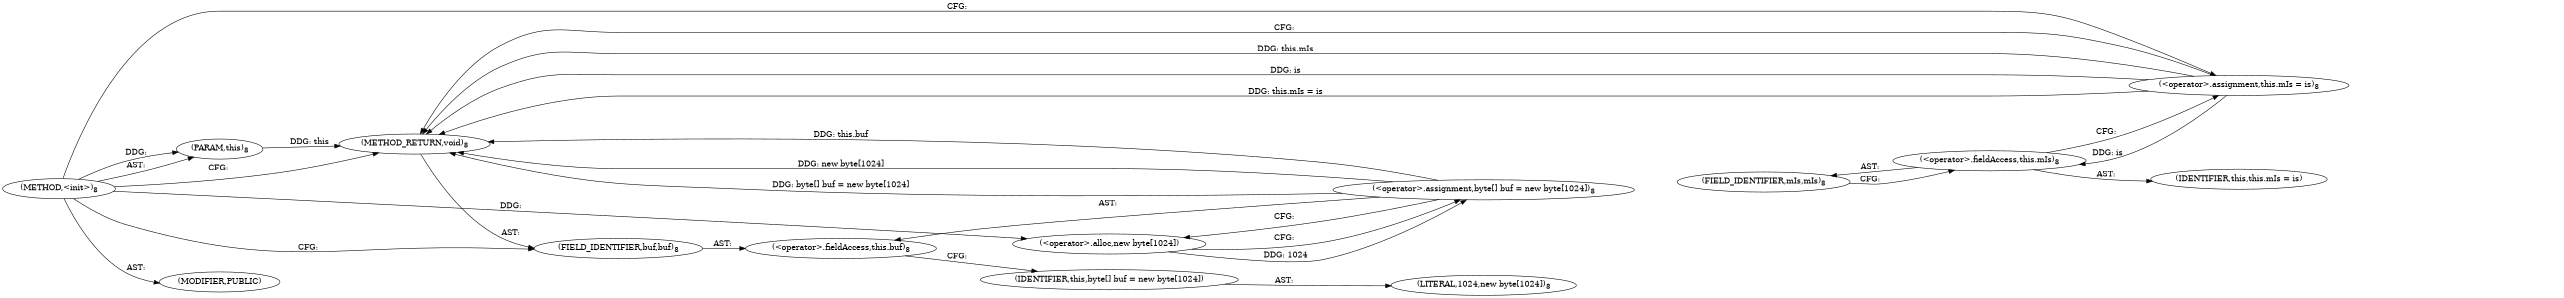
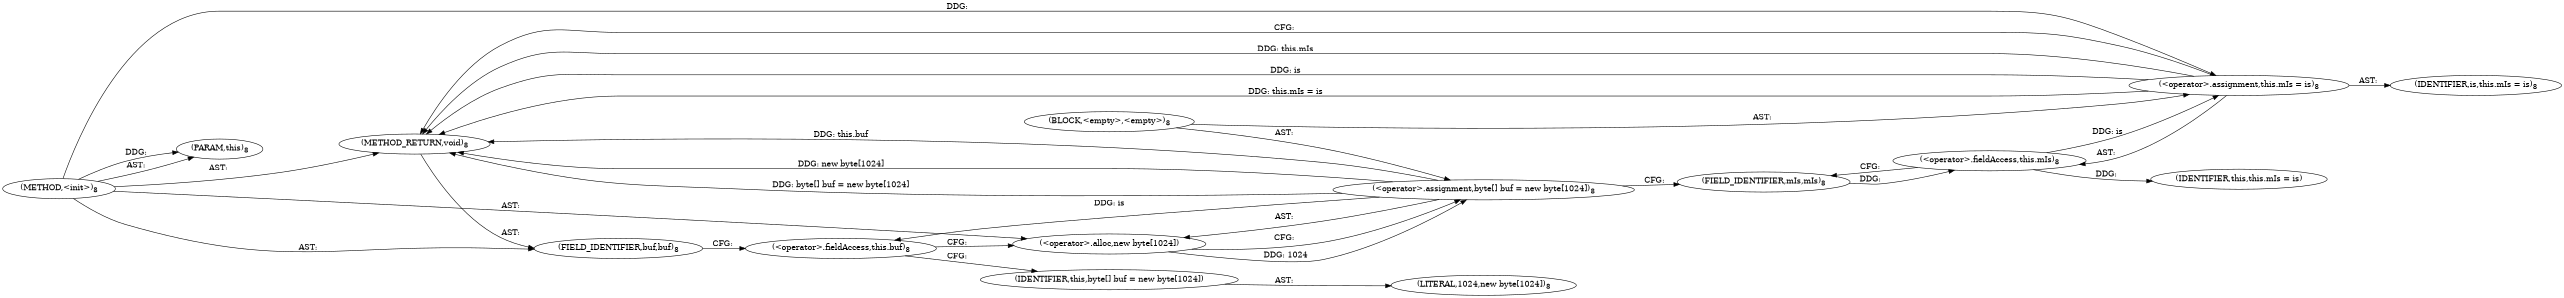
(958, 7) -> (958, 7)
none -> (2476, 85)
none -> (1109, 122)
(2107, 132) -> (2107, 132)
(299, 147) -> none
(2107, 153) -> (2107, 153)
(1871, 167) -> (1871, 167)
(220, 168) -> (220, 168)
(2107, 174) -> (2107, 174)
(1871, 180) -> (1871, 180)
none -> (1648, 185)
(1109, 204) -> (1109, 204)
(512, 206) -> (512, 206)
(1286, 217) -> (1286, 217)
(724, 244) -> (724, 244)
none -> (972, 246)
(309, 248) -> (309, 248)
(220, 282) -> none
